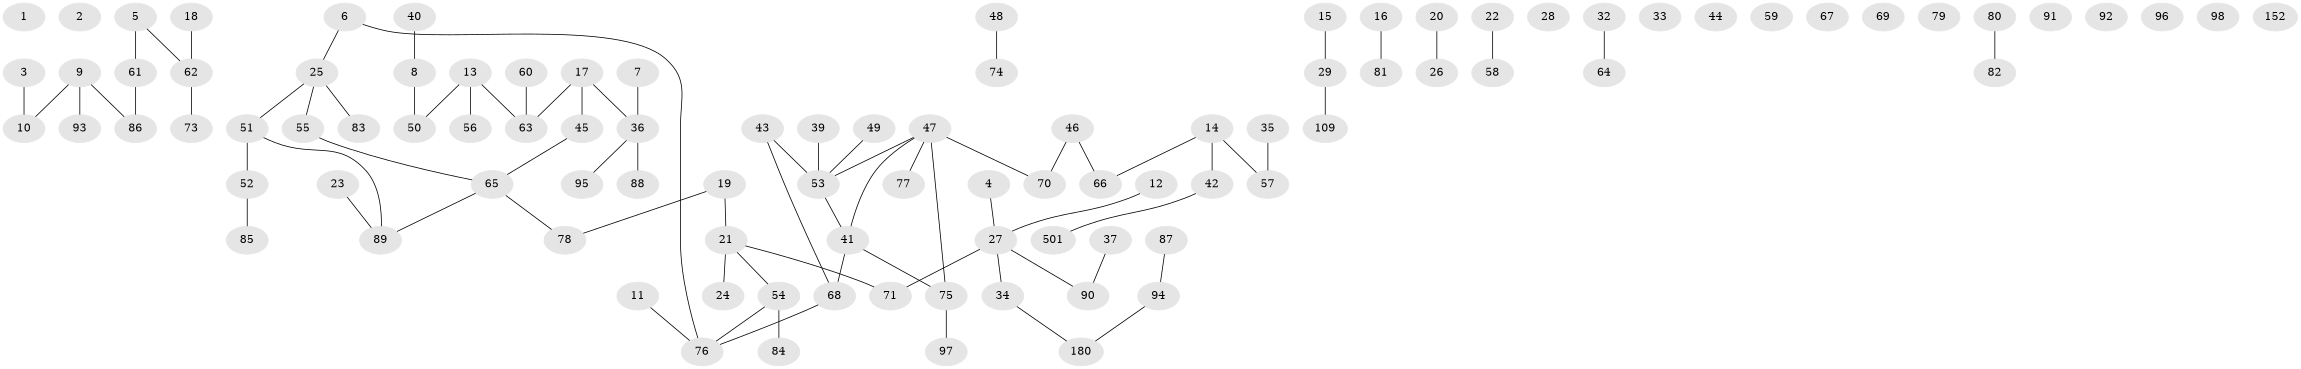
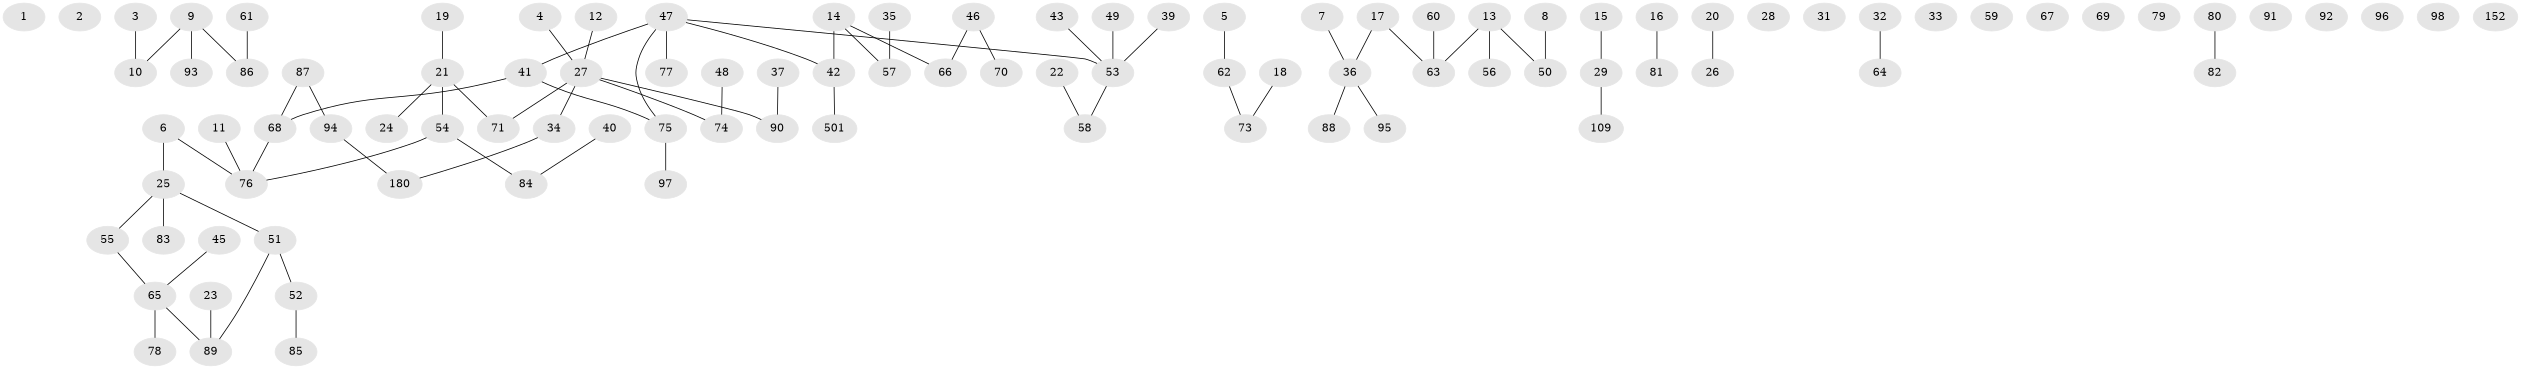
(1716, 17) -> none
none -> (1824, 17)
(136, 45) -> none
(191, 45) -> (1263, 101)
(415, 45) -> (568, 157)
none -> (653, 99)
(582, 101) -> none
(987, 157) -> (753, 41)
(645, 212) -> none
(833, 212) -> (1099, 101)
(797, 213) -> (289, 101)
